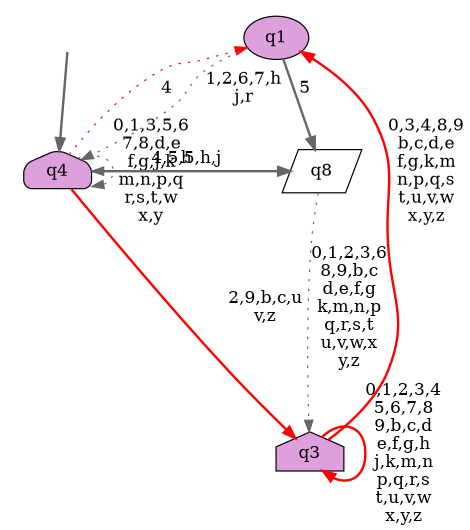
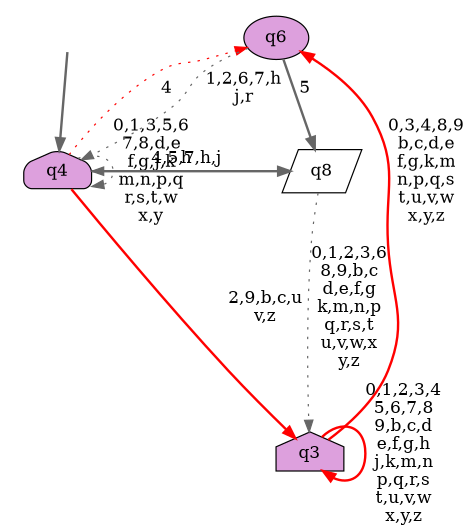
(276, 38) -> (276, 38)
(187, 159) -> (187, 159)
